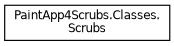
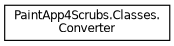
(87, 23) -> (87, 23)
